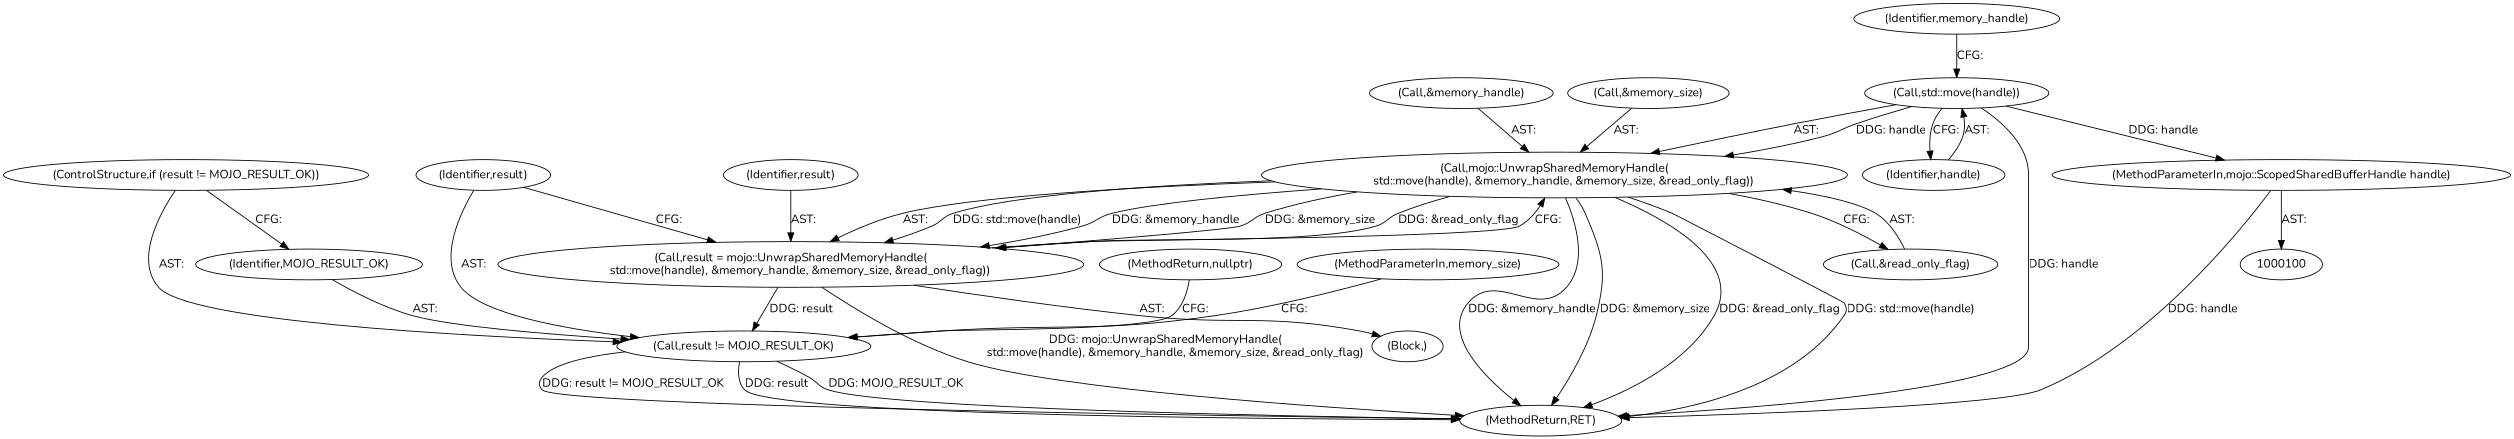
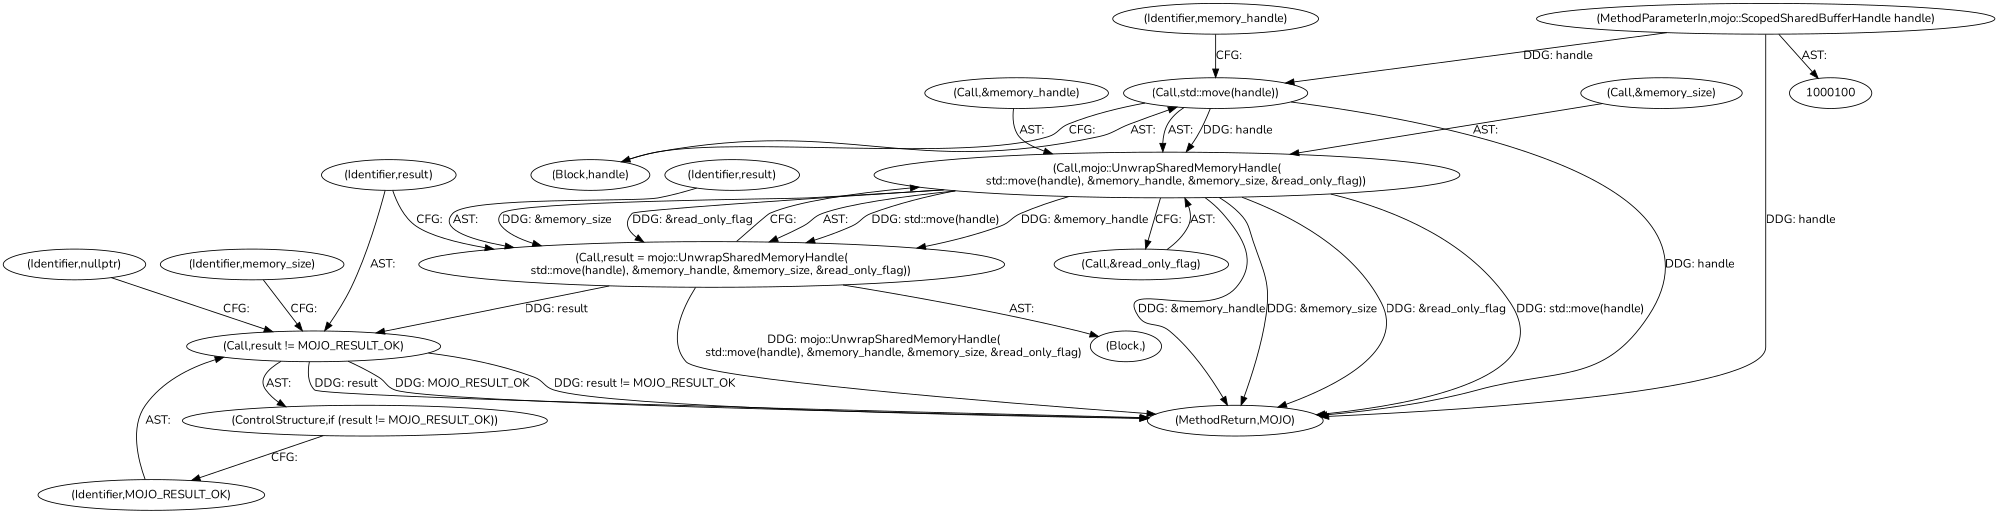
(2111, 132) -> (1480, 57)
(1934, 175) -> (590, 175)
(1191, 264) -> (74, 264)
(1428, 264) -> (252, 264)
(331, 324) -> (263, 381)
(1541, 421) -> (1235, 421)
